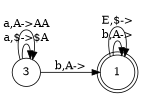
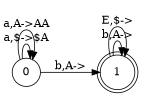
(26, 72) -> (26, 72)
